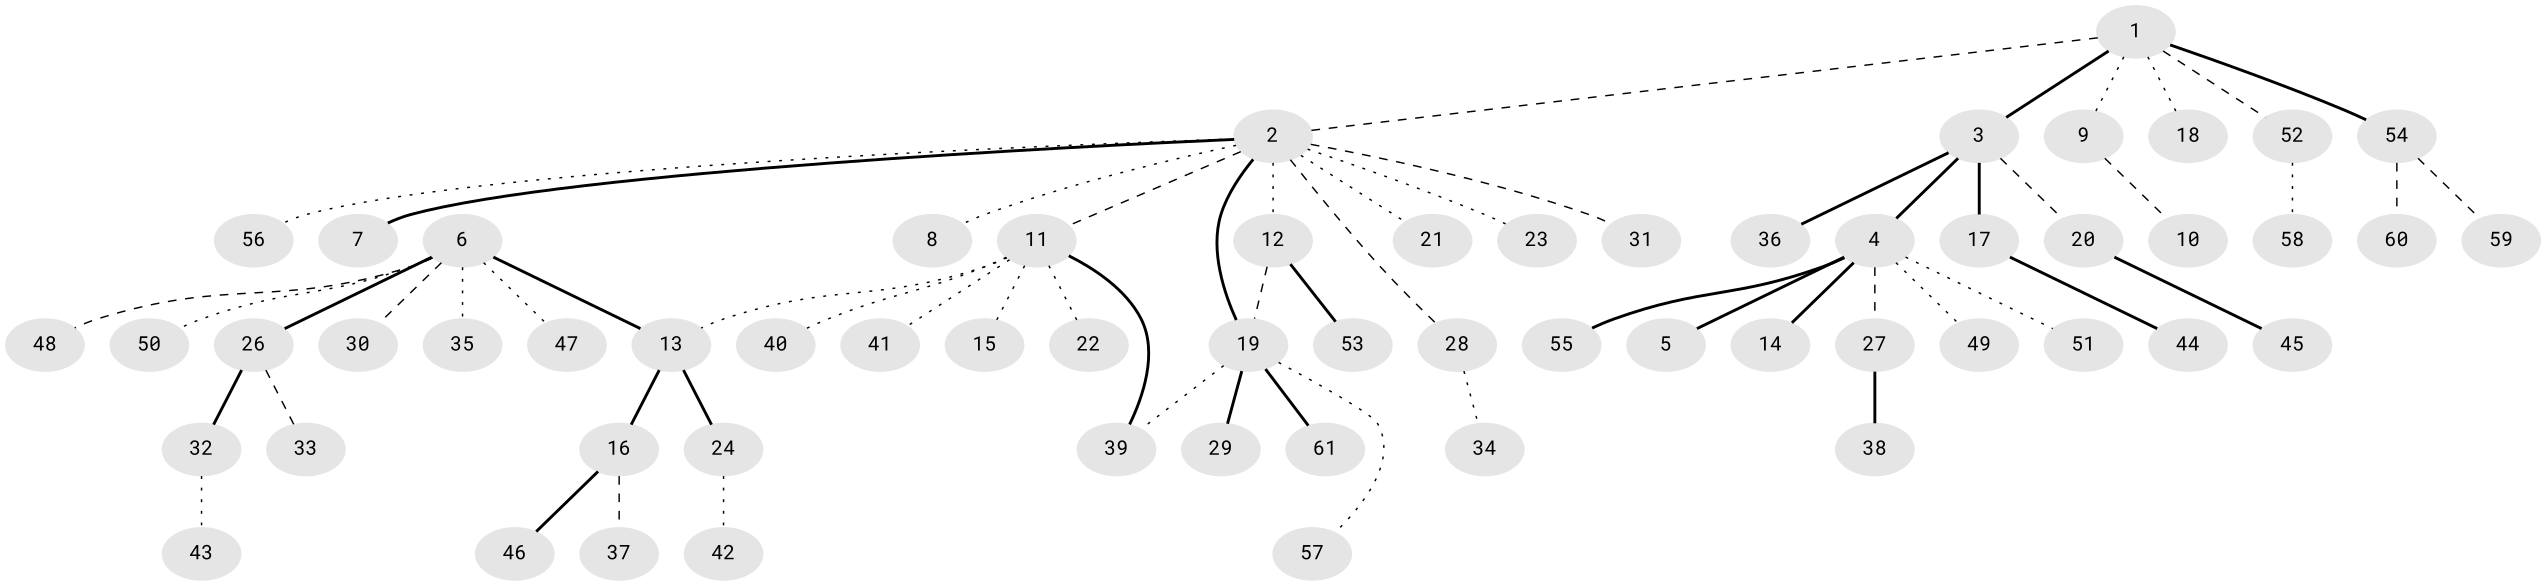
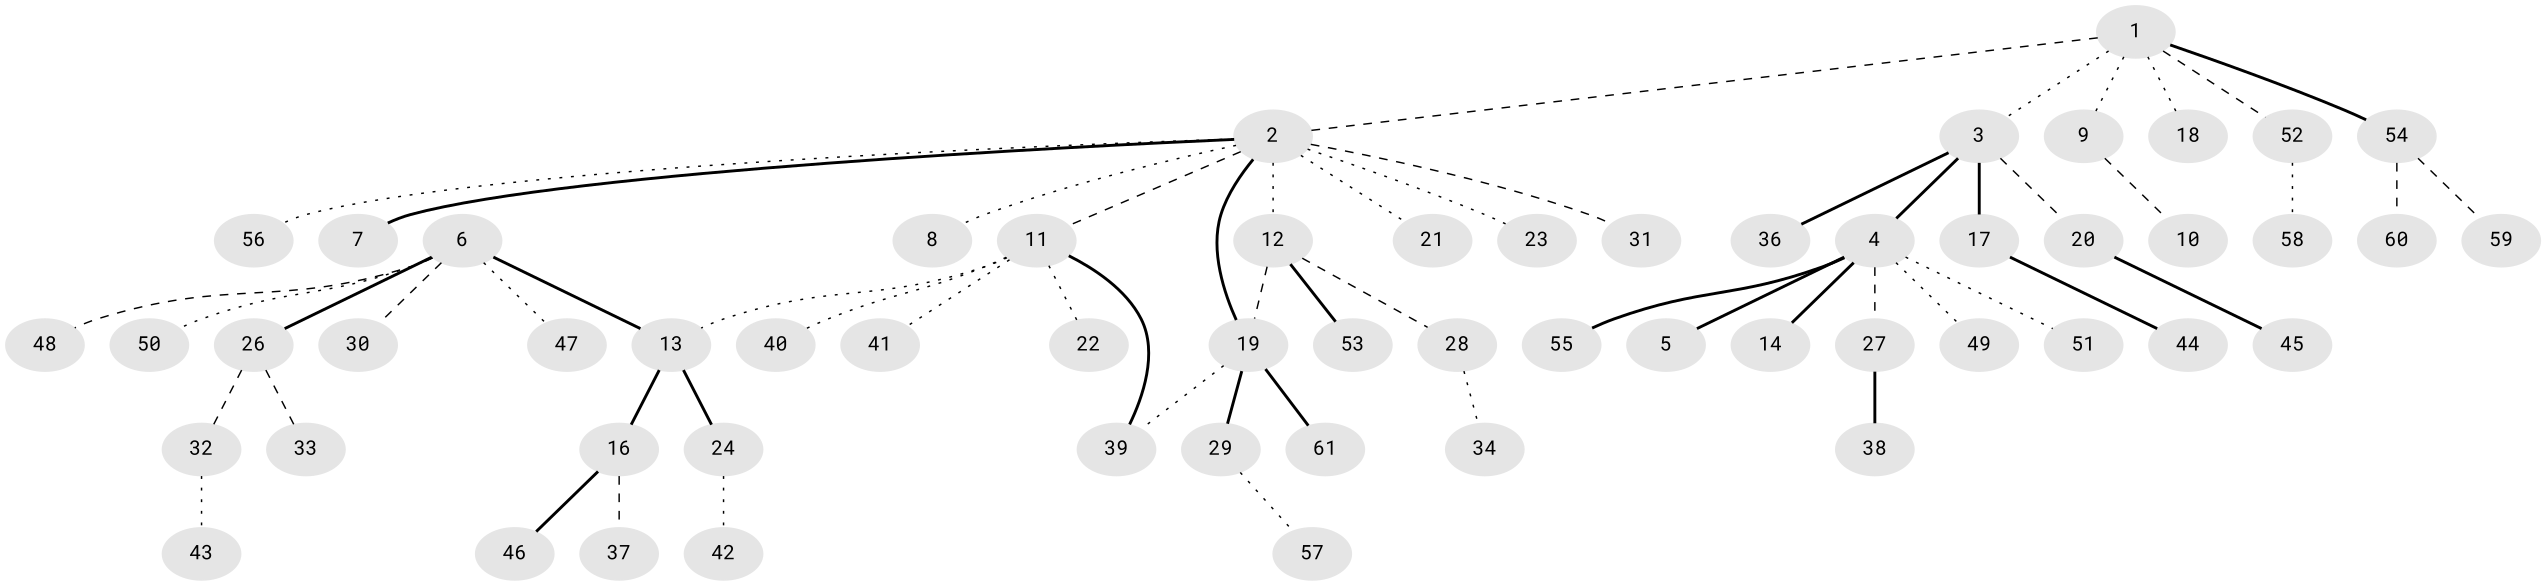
(2057, 84) -> (2057, 84)
(1360, 244) -> (1365, 293)
(463, 345) -> none
(985, 345) -> none
(228, 397) -> (228, 397)
(1379, 428) -> (1267, 502)
